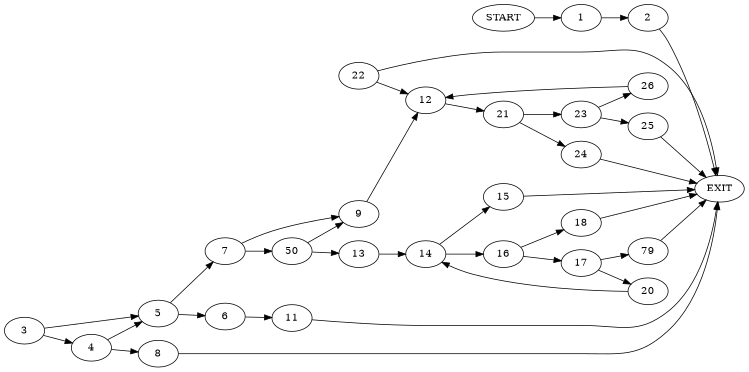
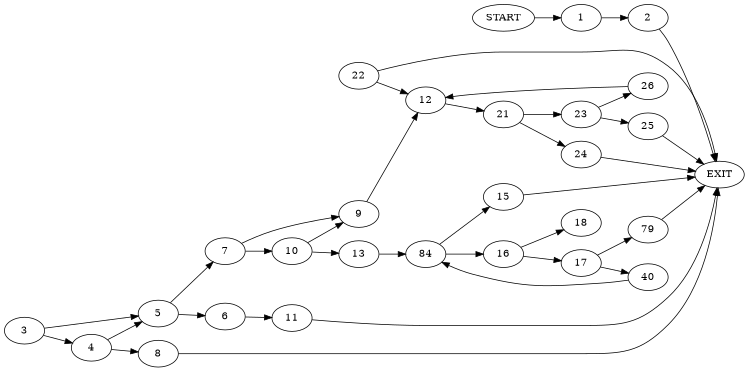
(645, 207) -> none
(292, 251) -> (292, 251)
(426, 254) -> (426, 254)
(648, 291) -> (648, 277)
